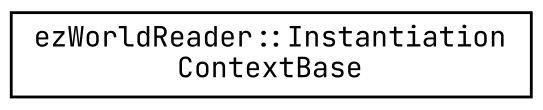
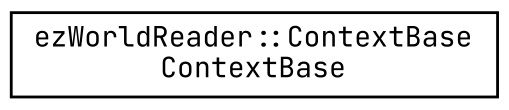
(271, 55) -> (254, 55)
